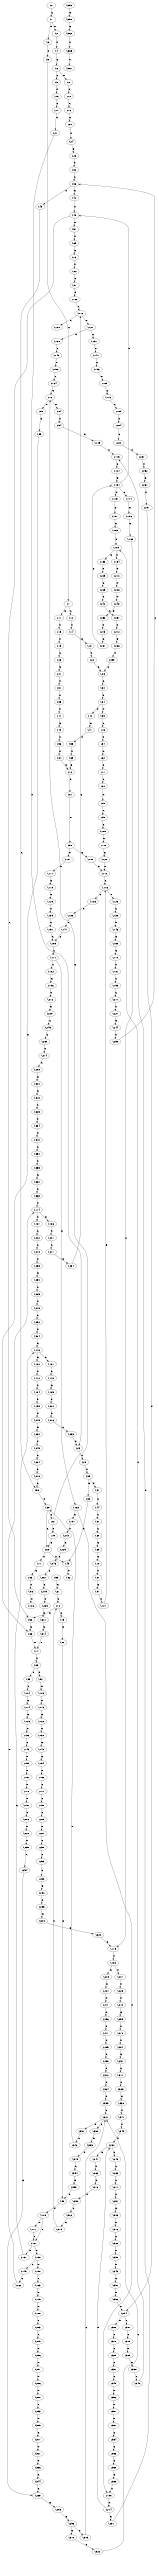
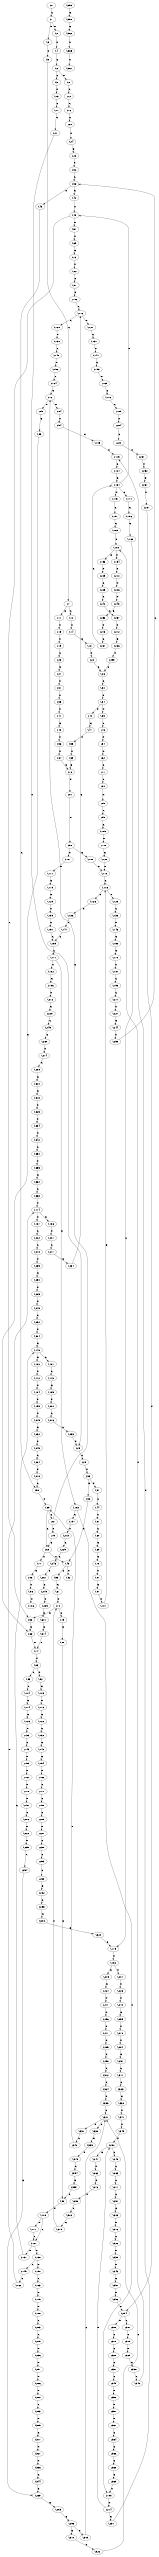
(74, 334) -> (57, 334)
none -> (62, 1570)
